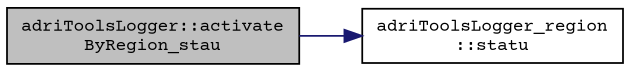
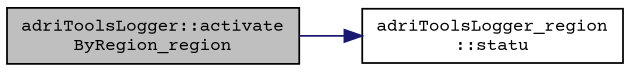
(153, 36) -> (153, 36)
